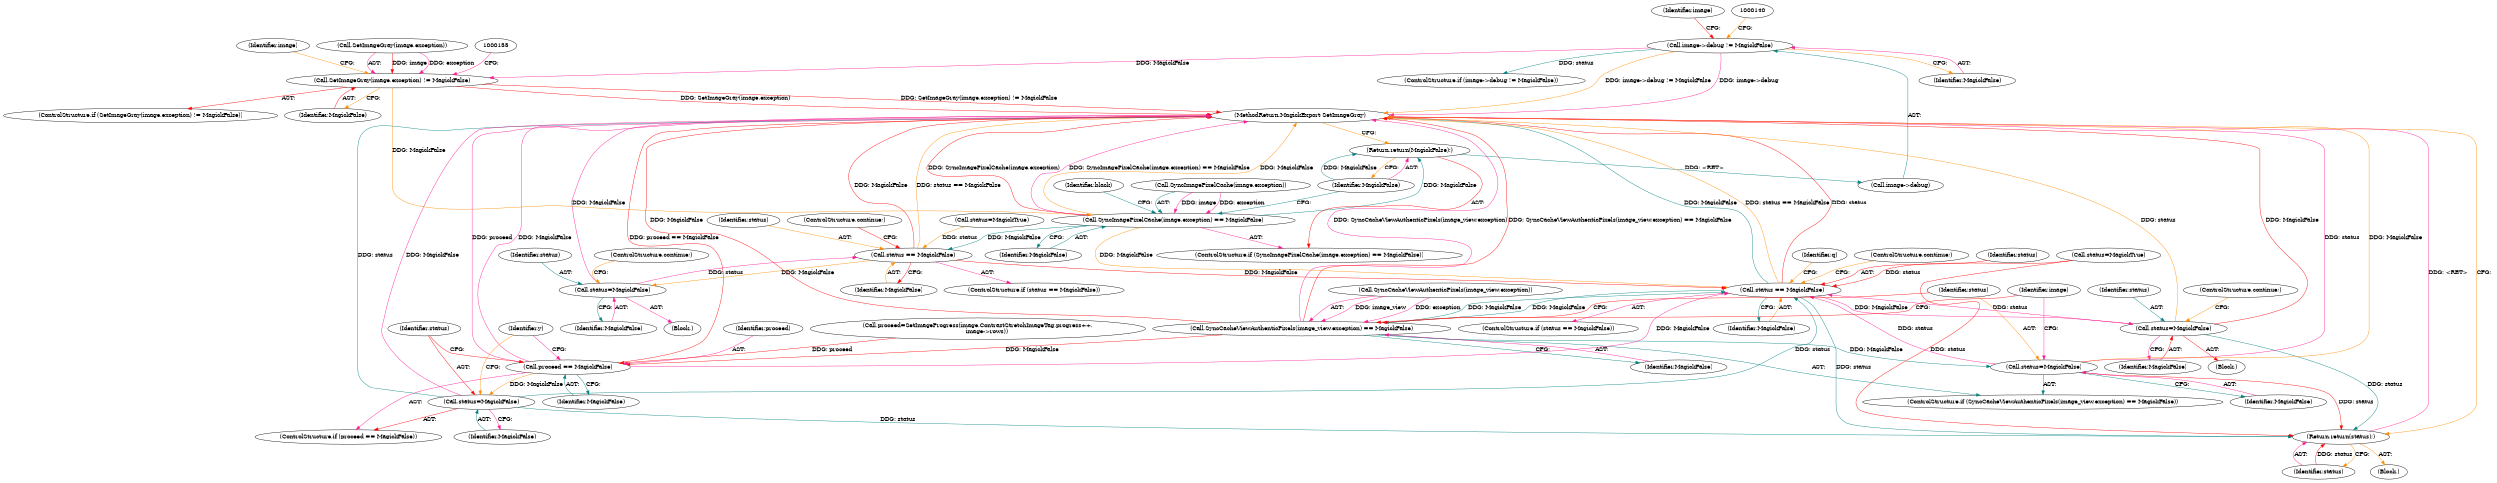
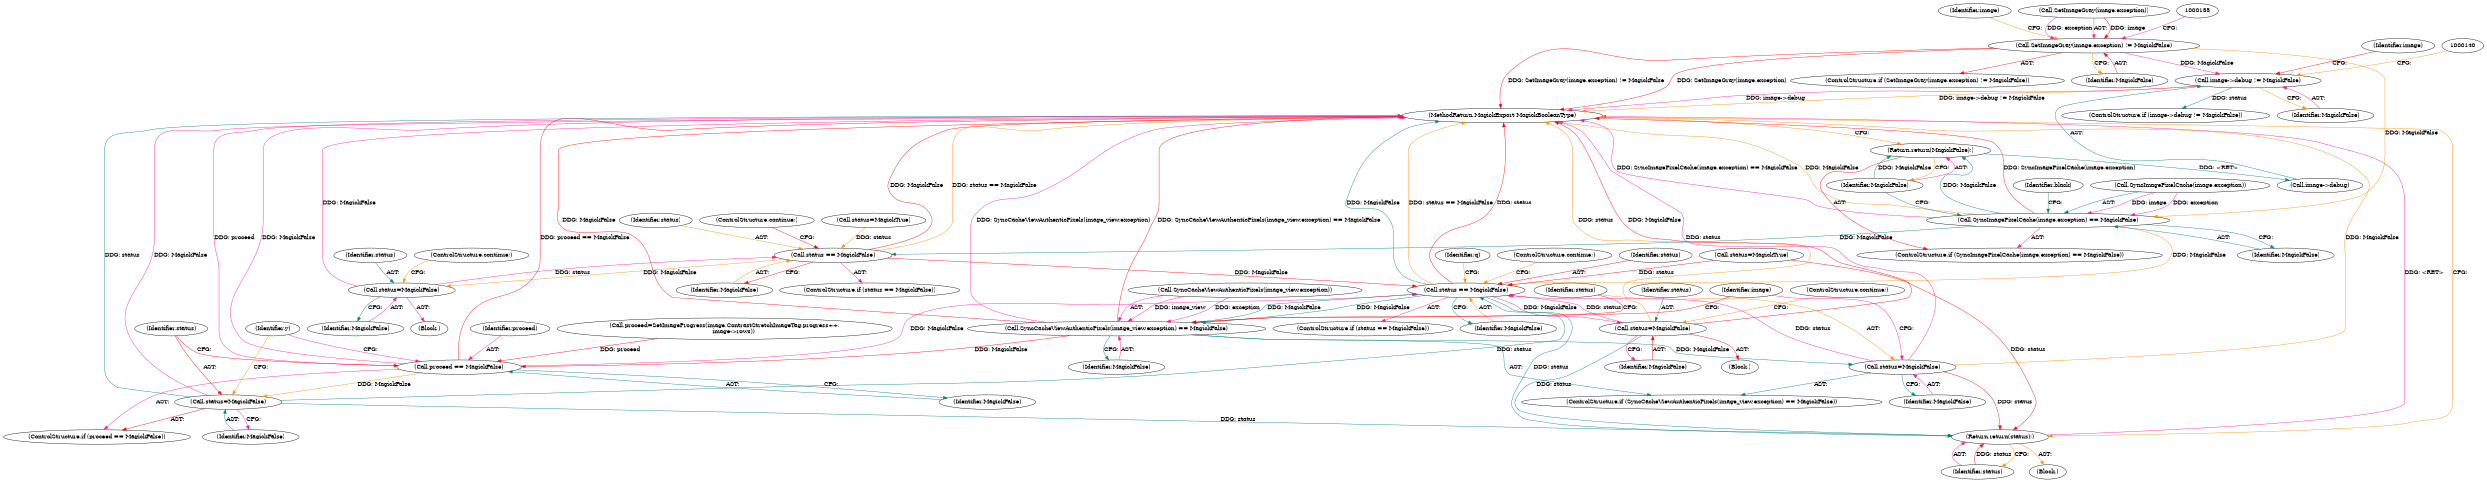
(1072, 63) -> (2170, 63)
(1300, 116) -> (1502, 116)
